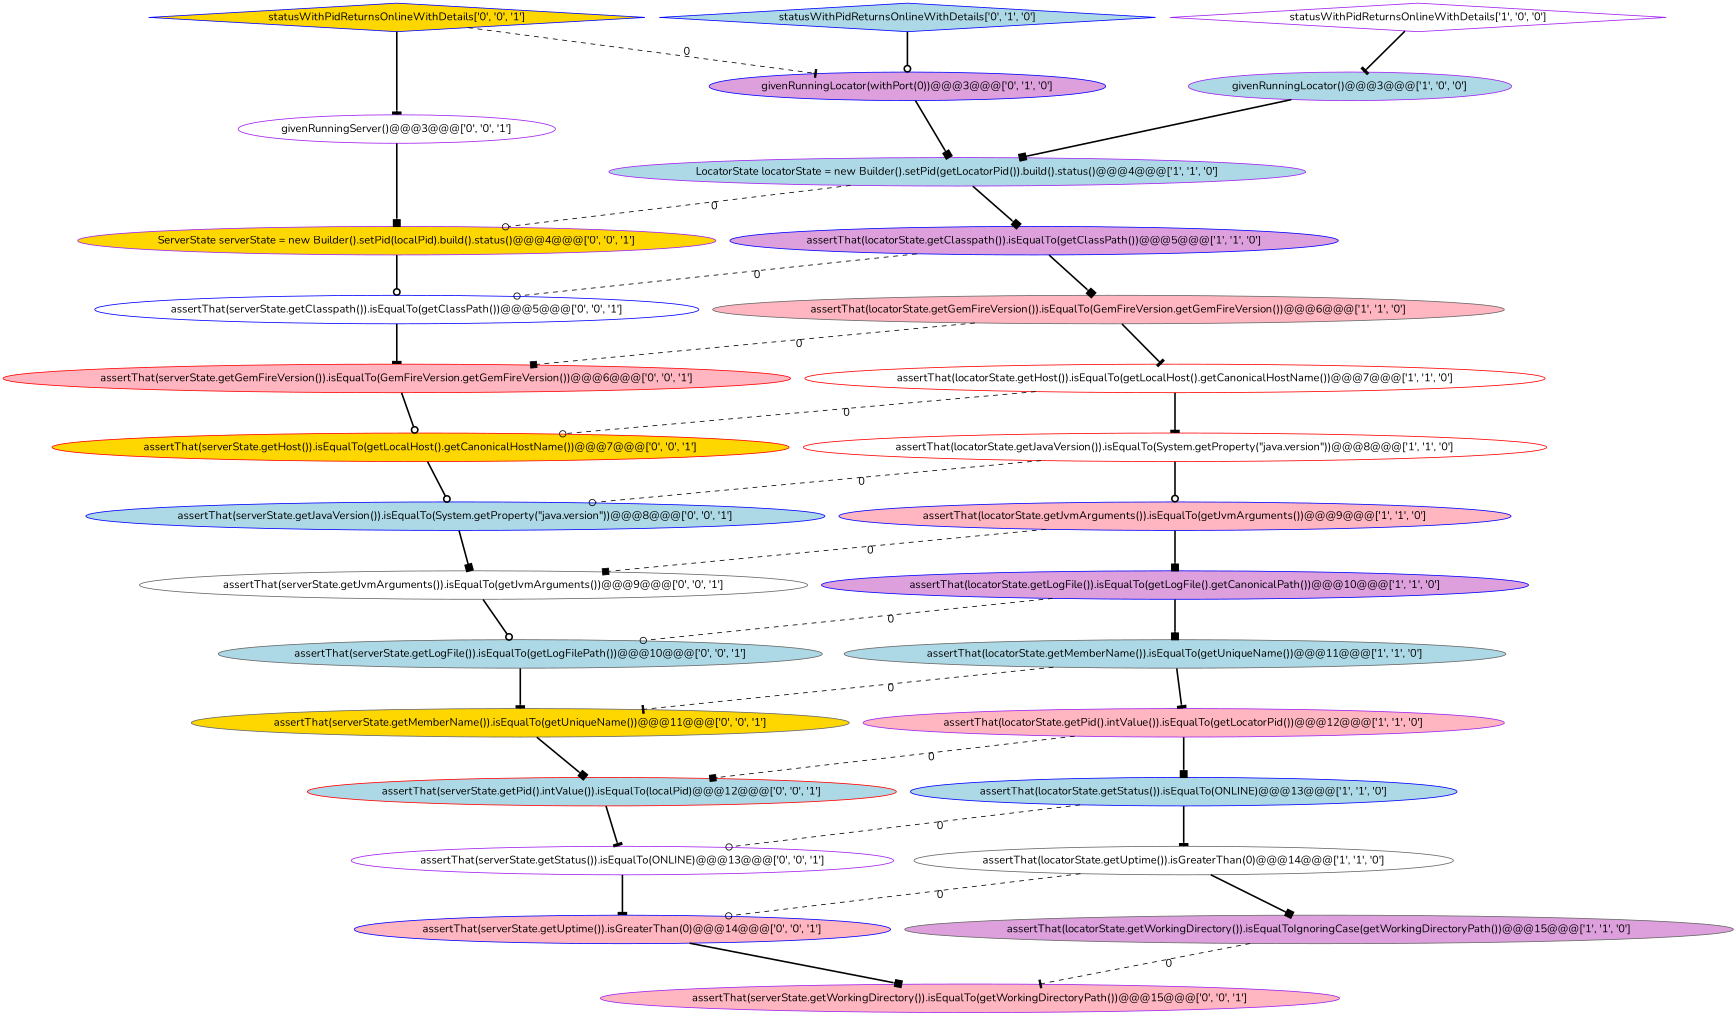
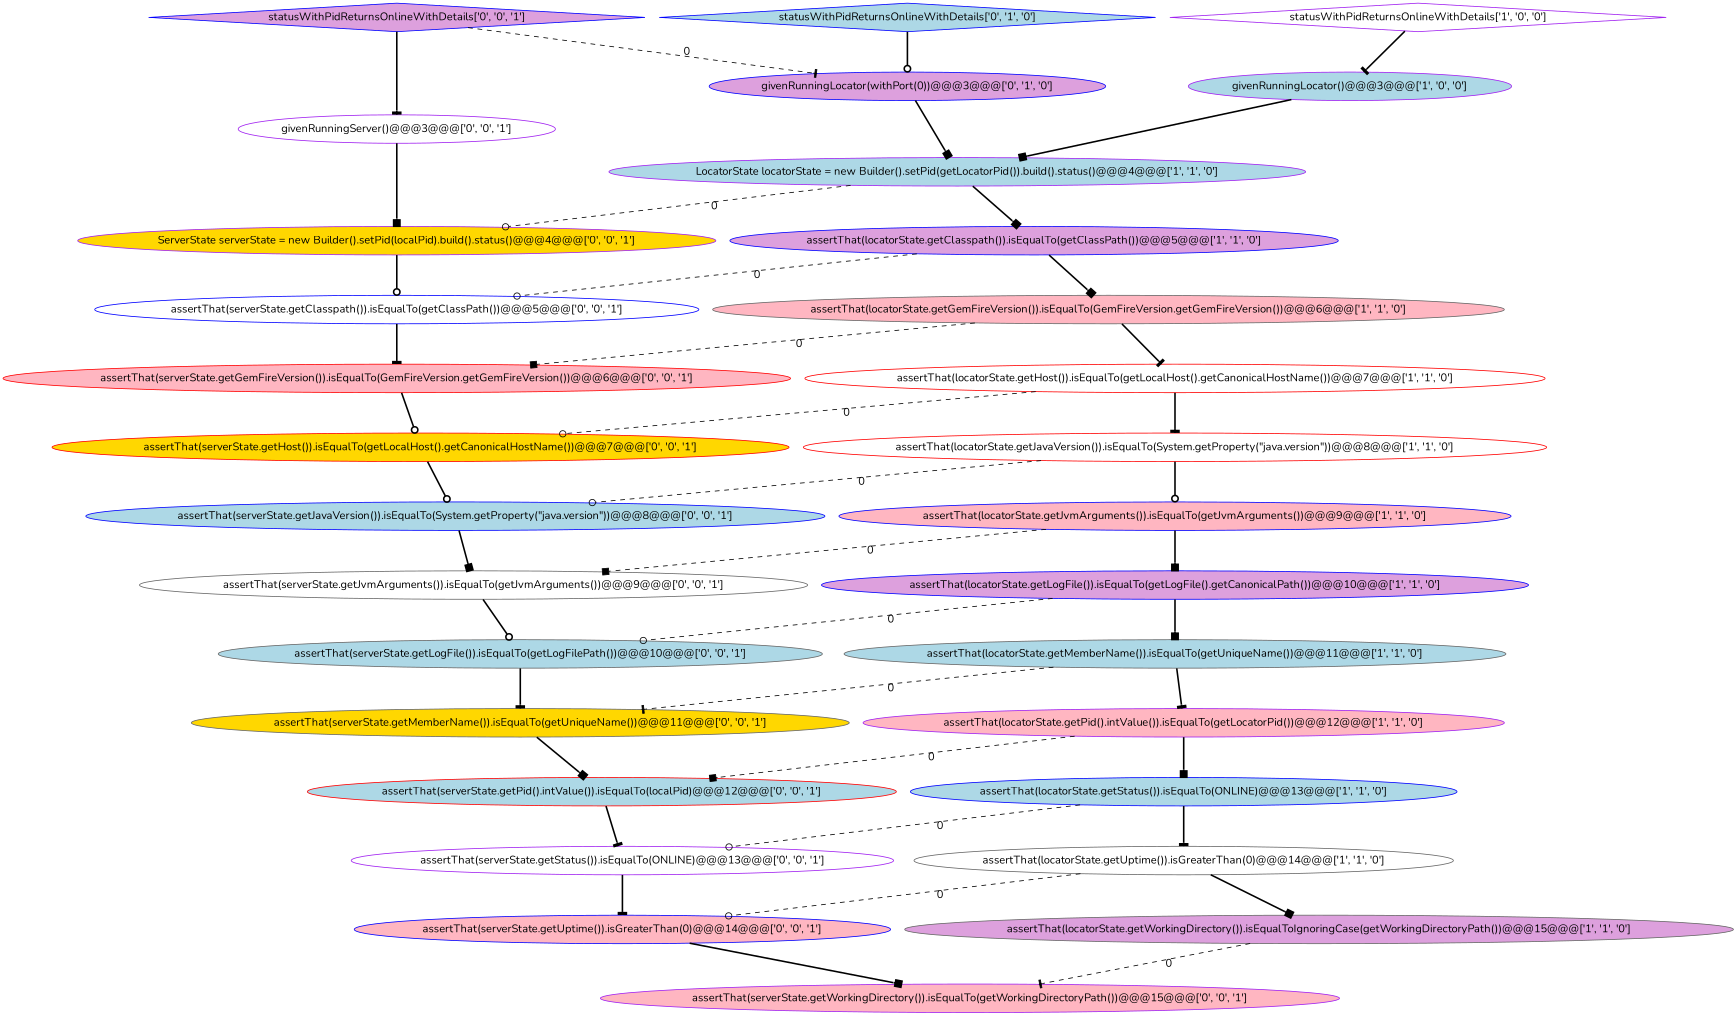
(397, 17) -> (397, 17)
